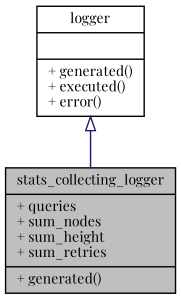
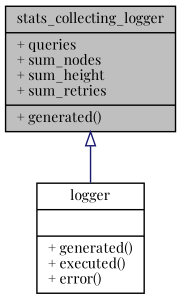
(91, 149) -> (91, 164)
